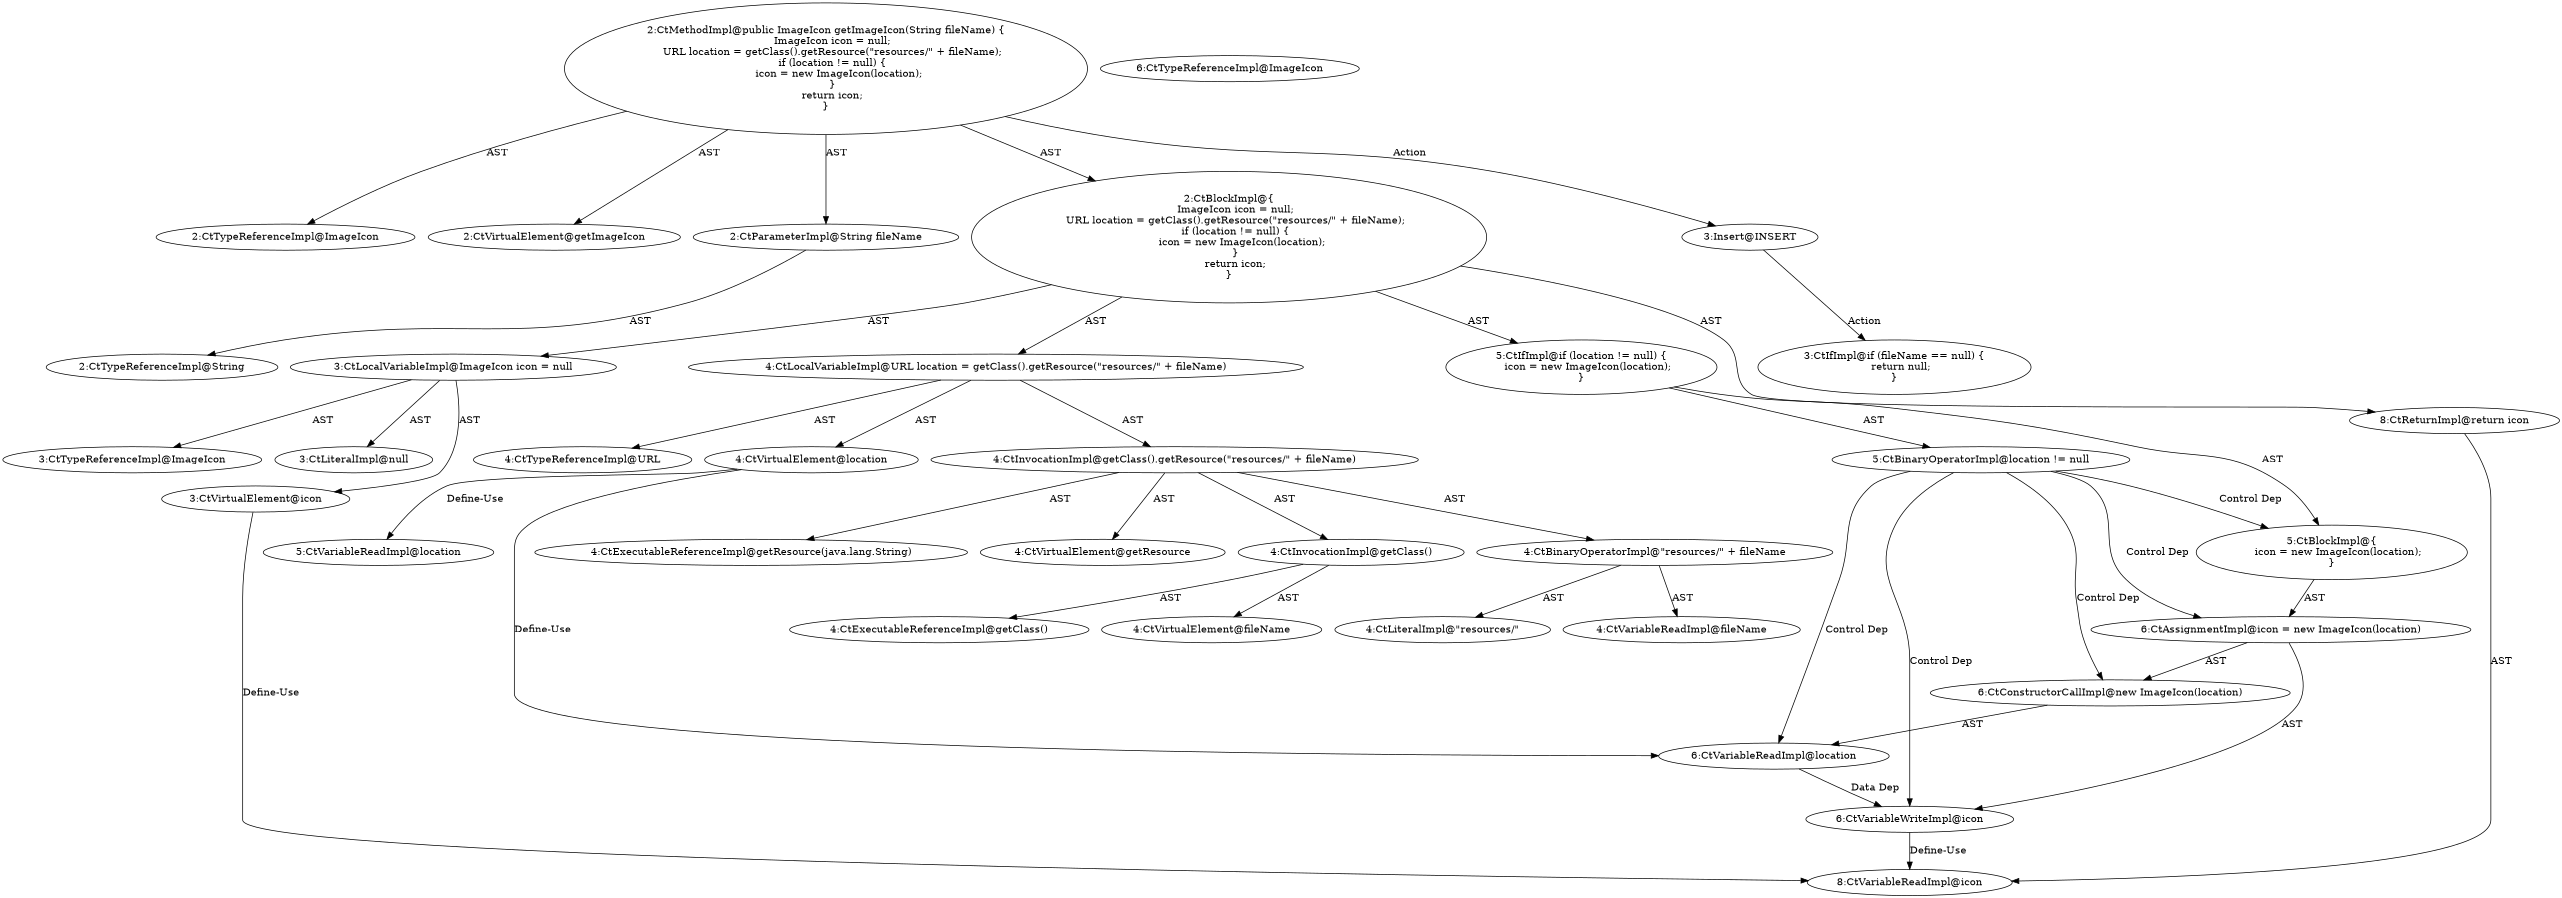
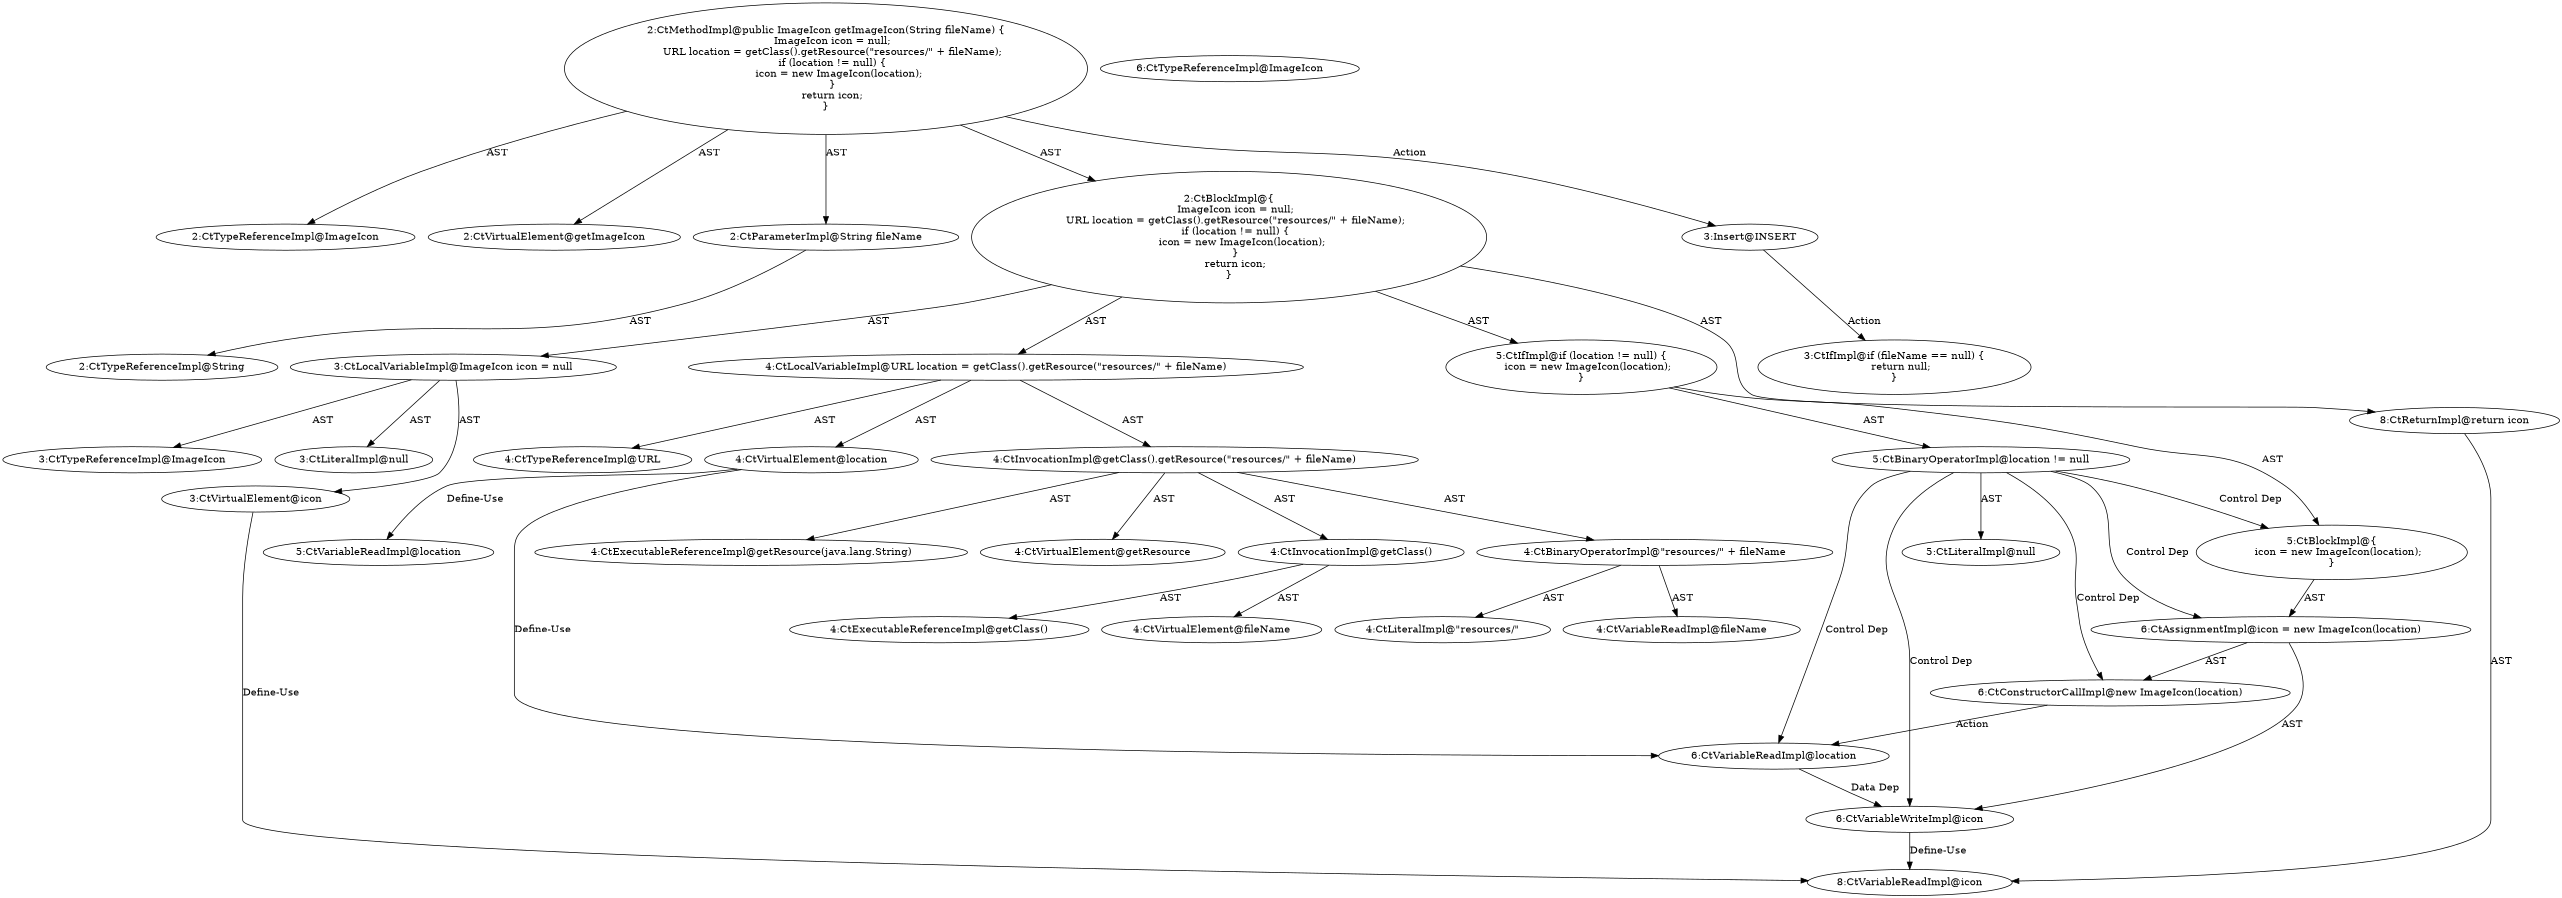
none -> (1981, 552)
(1973, 725) -> (1973, 725)
